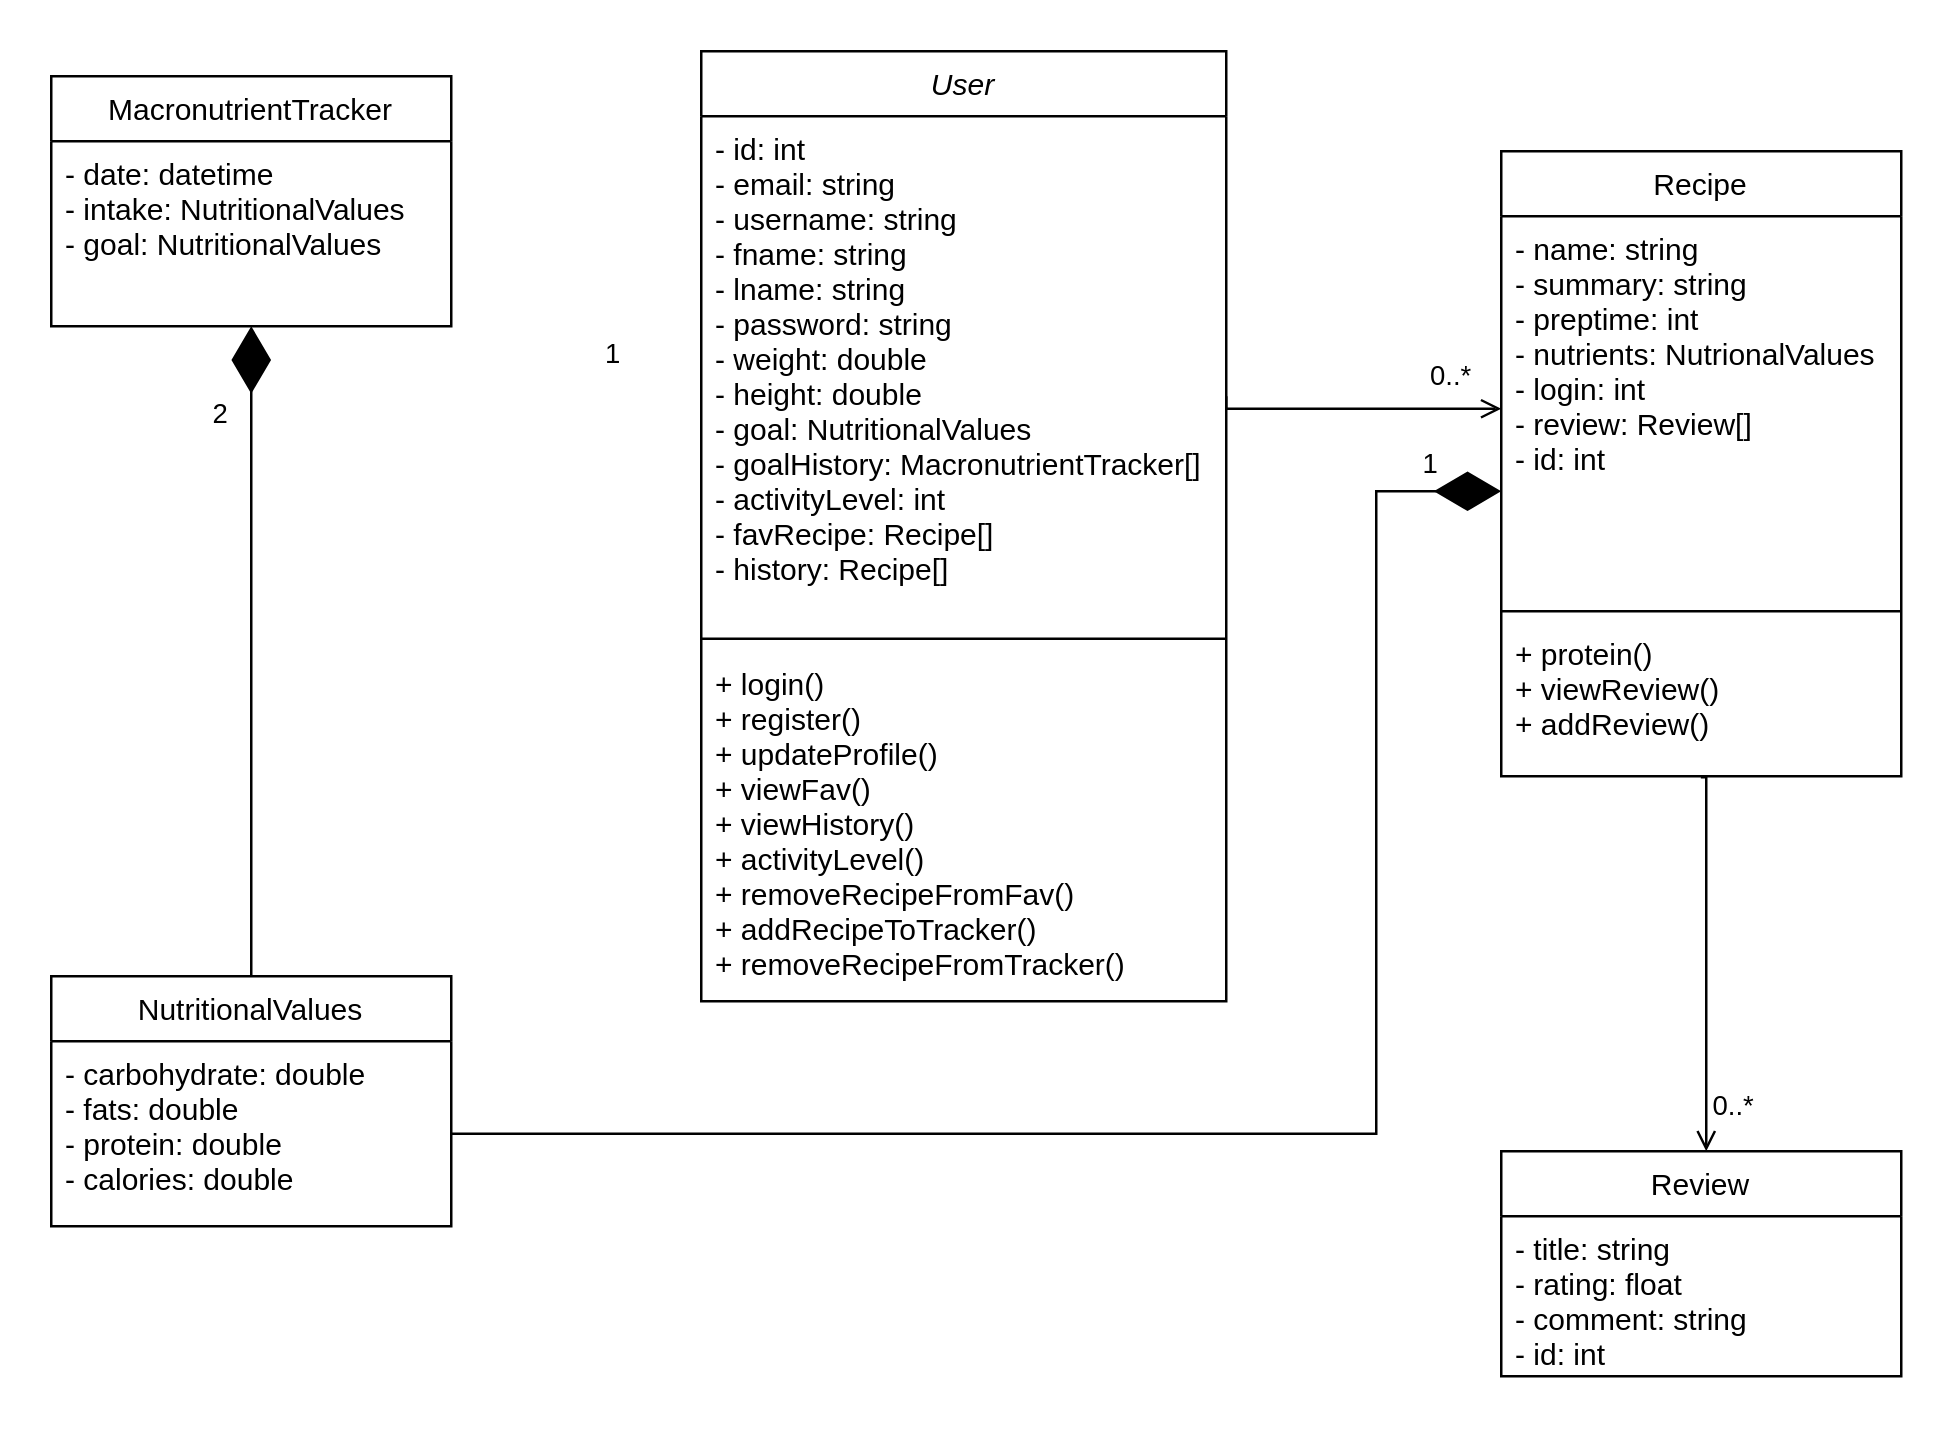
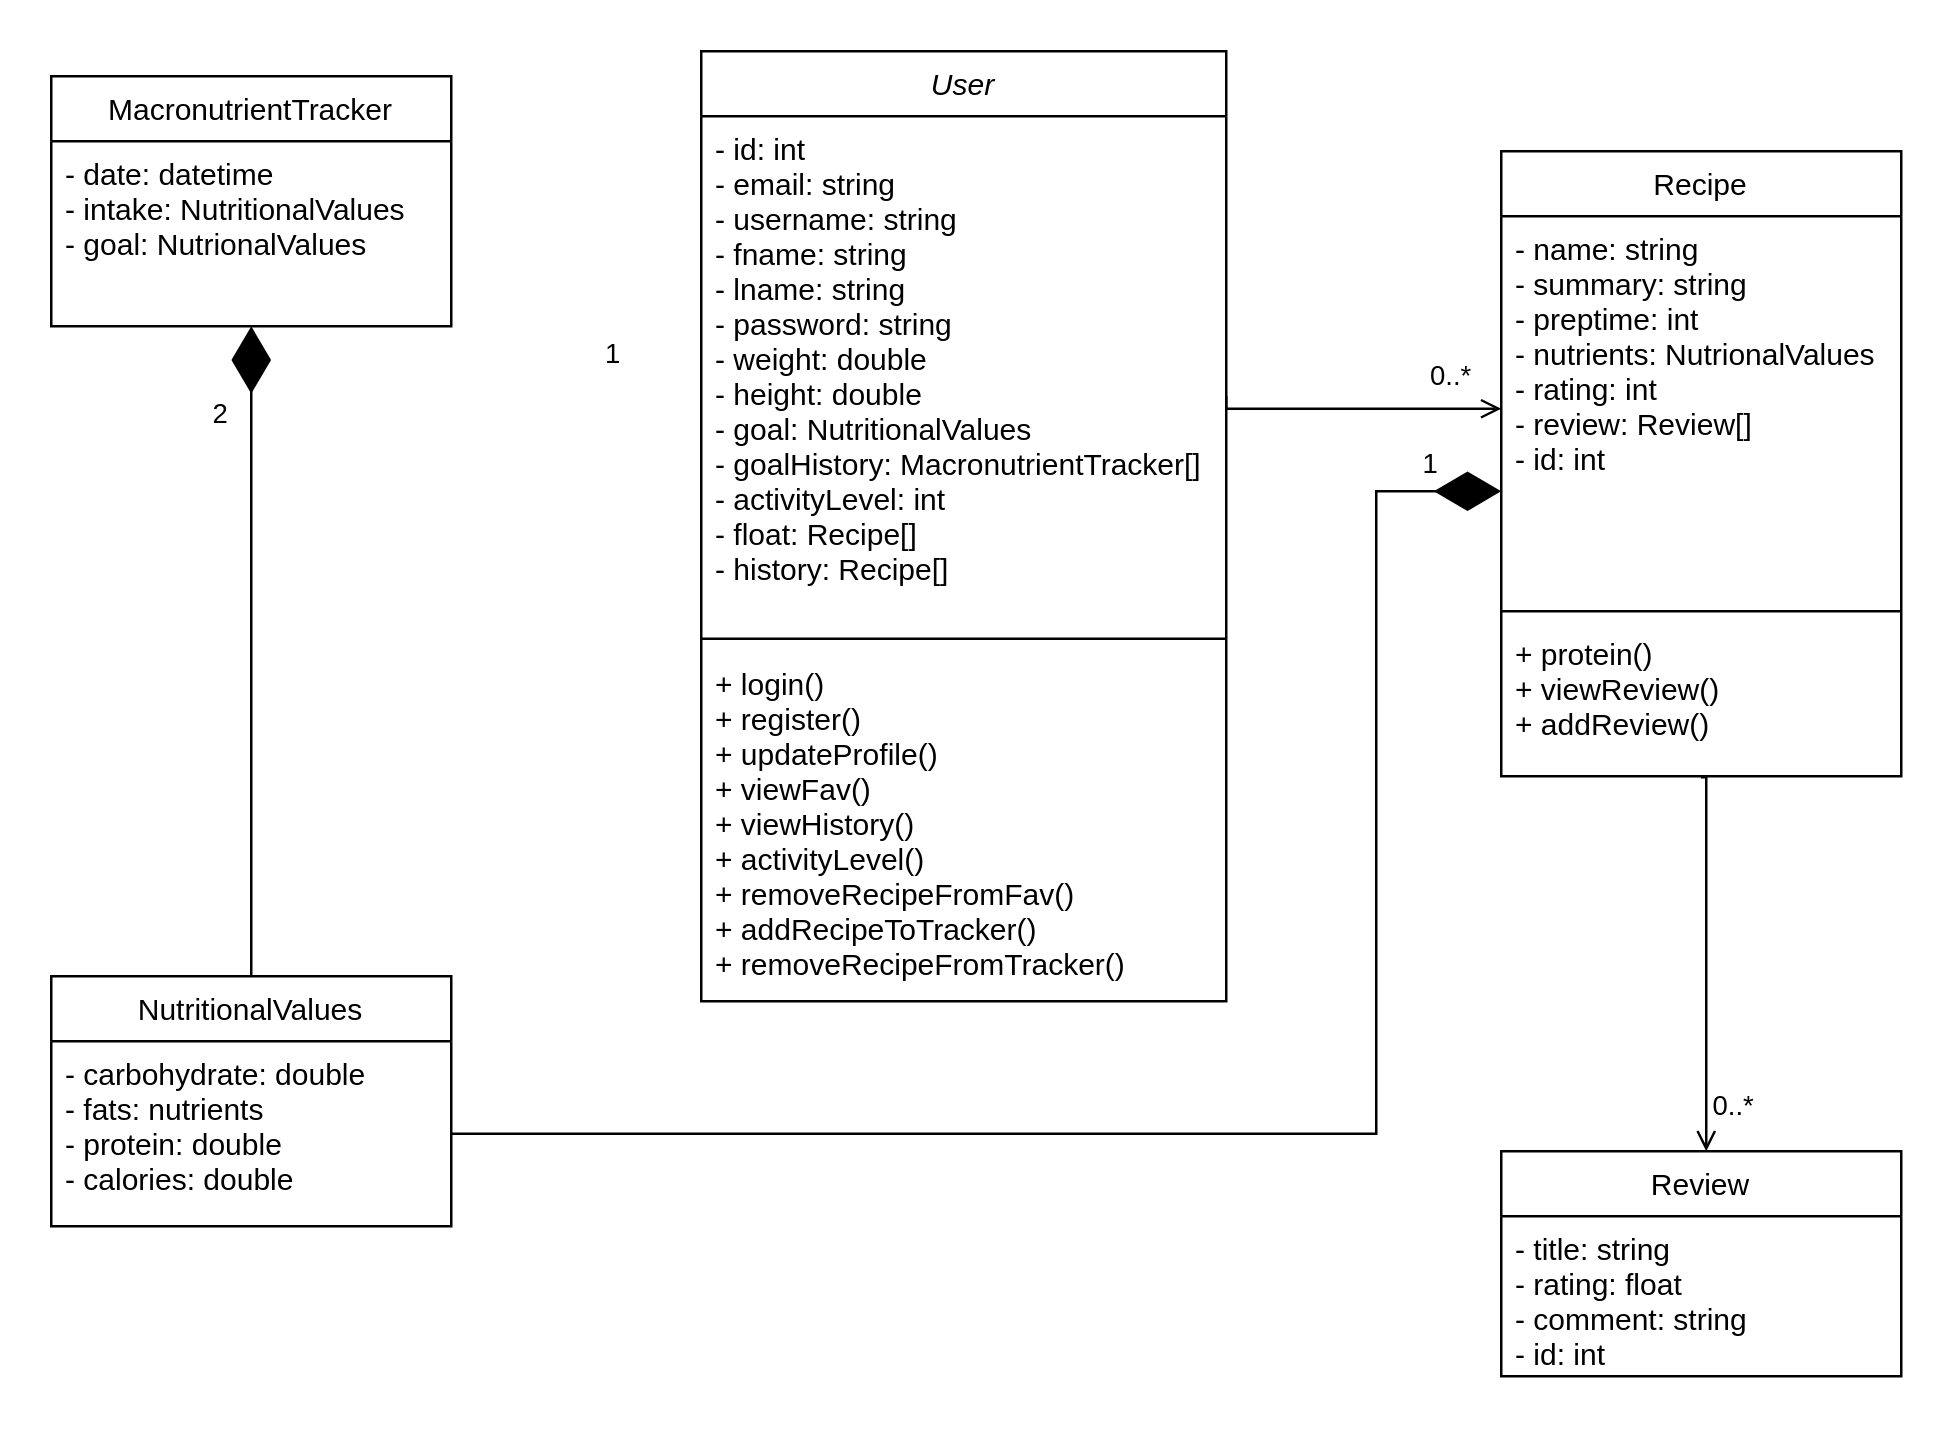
(771, 150) -> (771, 150)
(184, 175) -> (184, 175)
(1617, 250) -> (1617, 250)
(234, 1075) -> (234, 1075)
